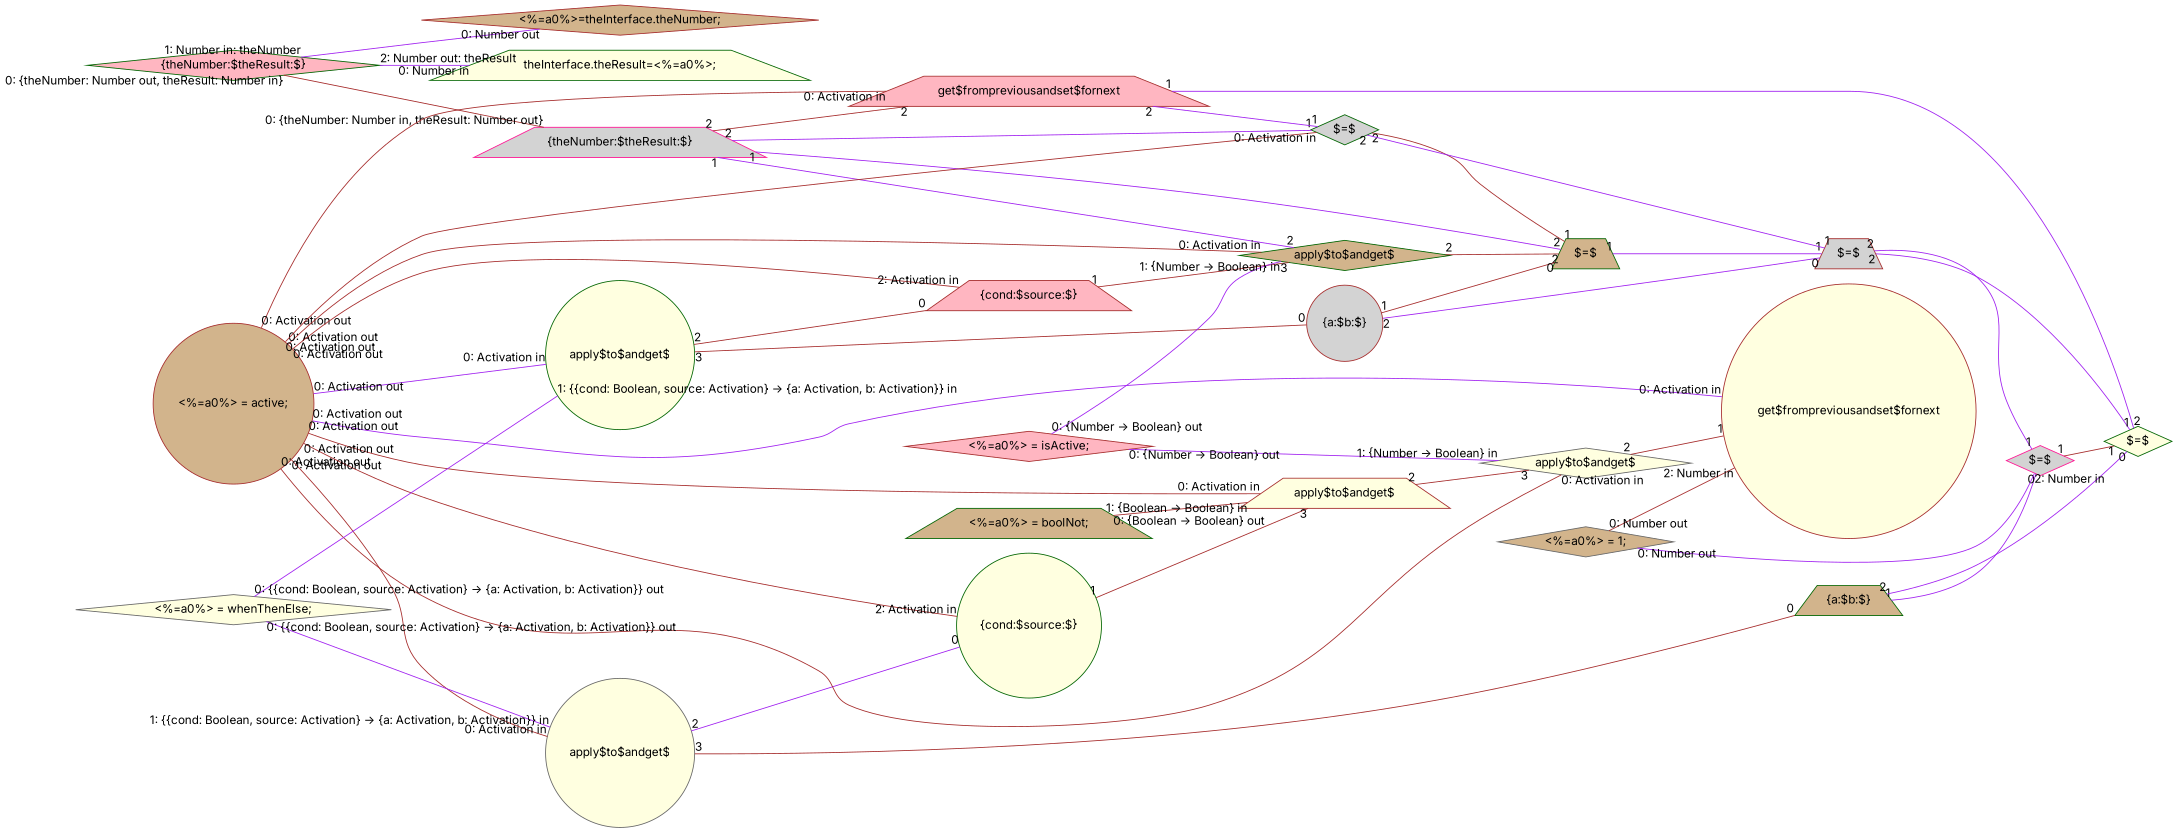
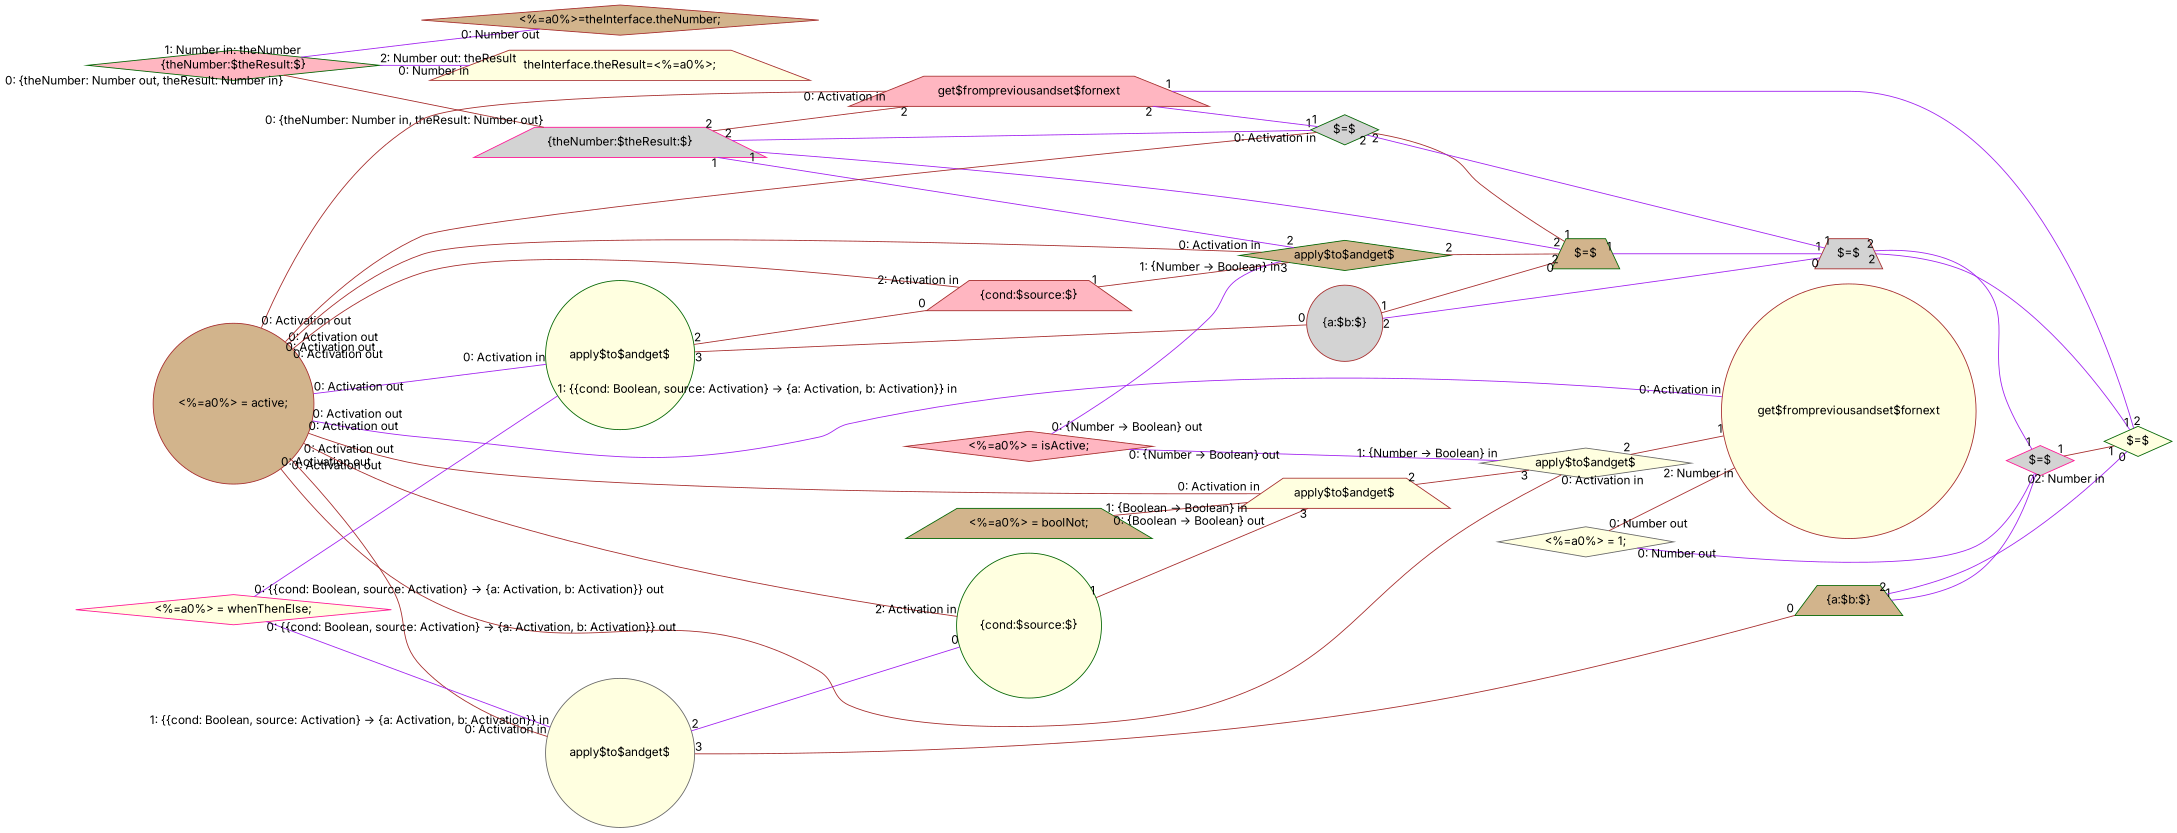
(620, 65) -> (620, 65)
(1586, 542) -> (1586, 542)
(234, 610) -> (234, 610)
